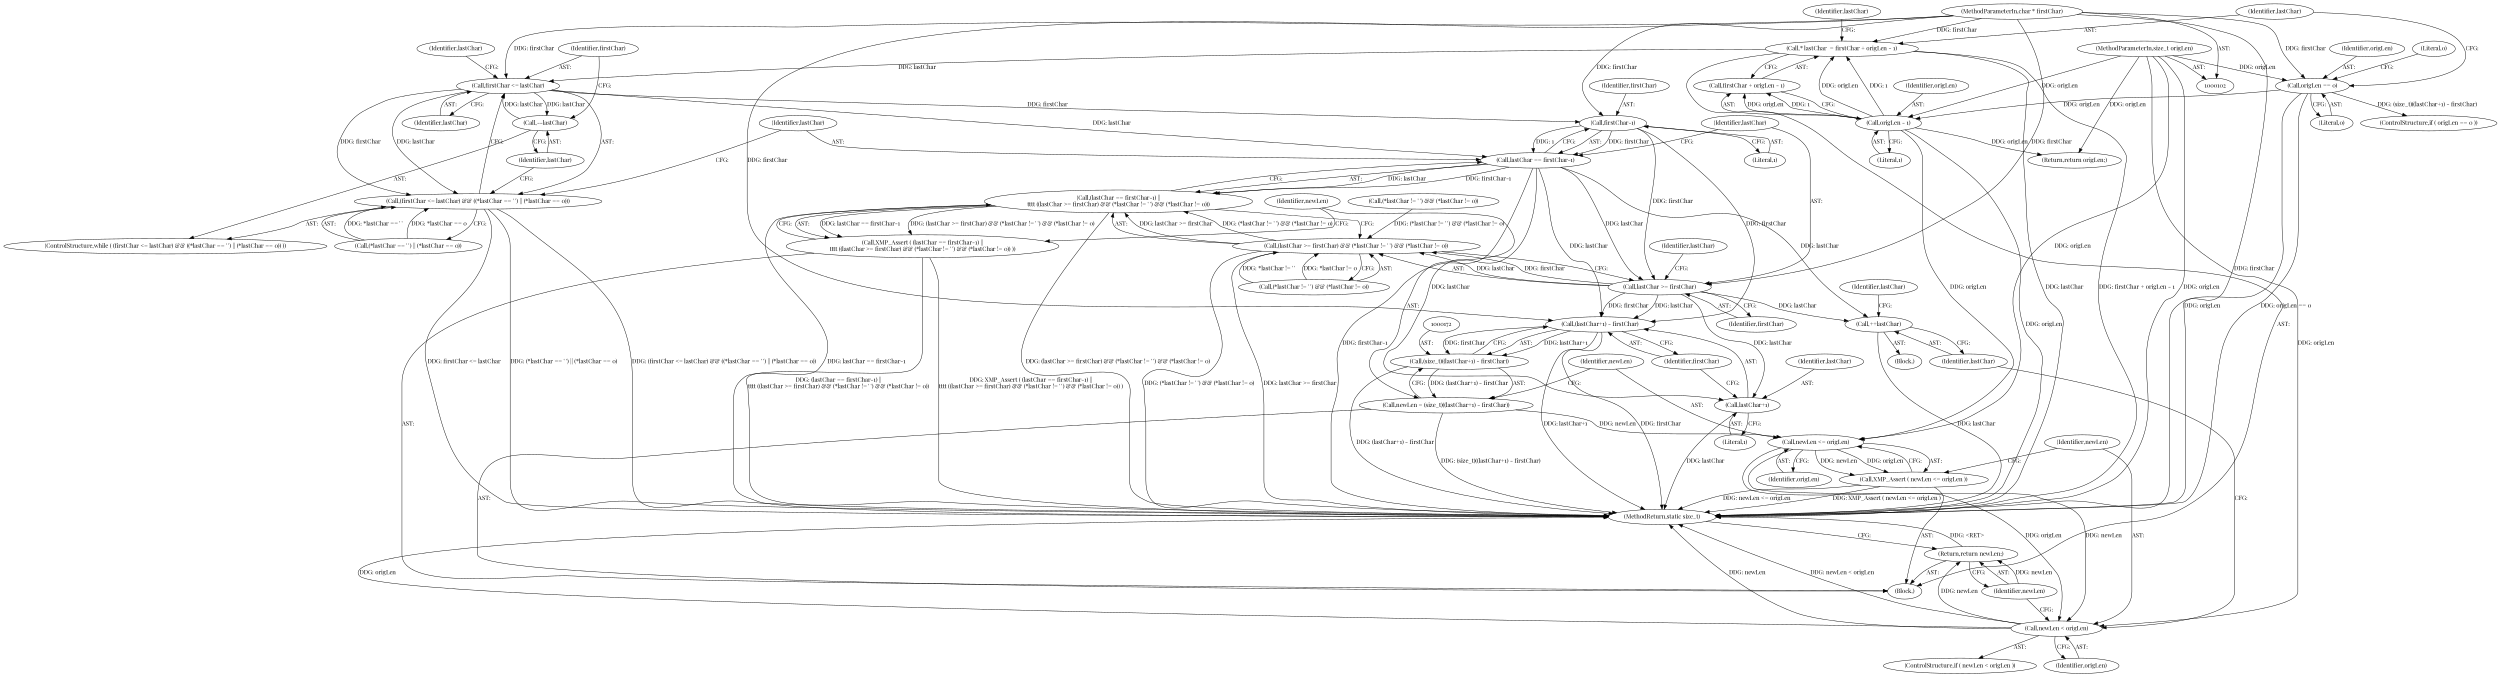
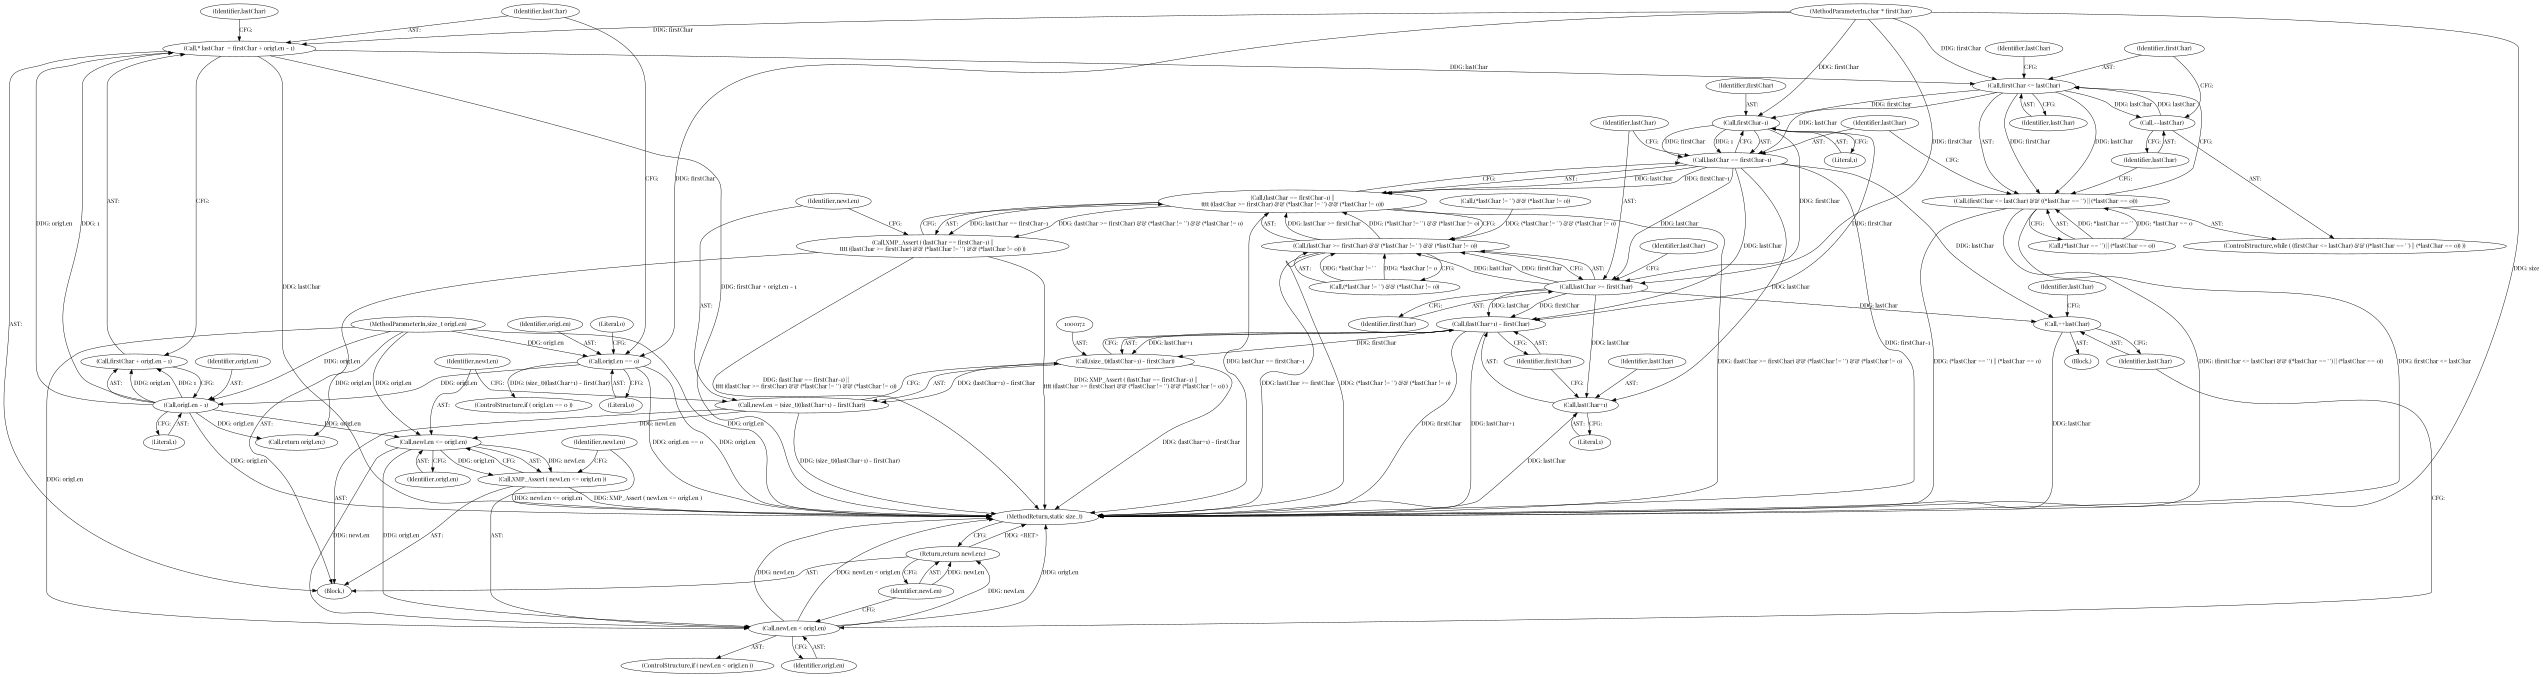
(875, 46) -> none
(2215, 86) -> none
(2075, 160) -> (297, 443)
(2254, 269) -> (2526, 269)
